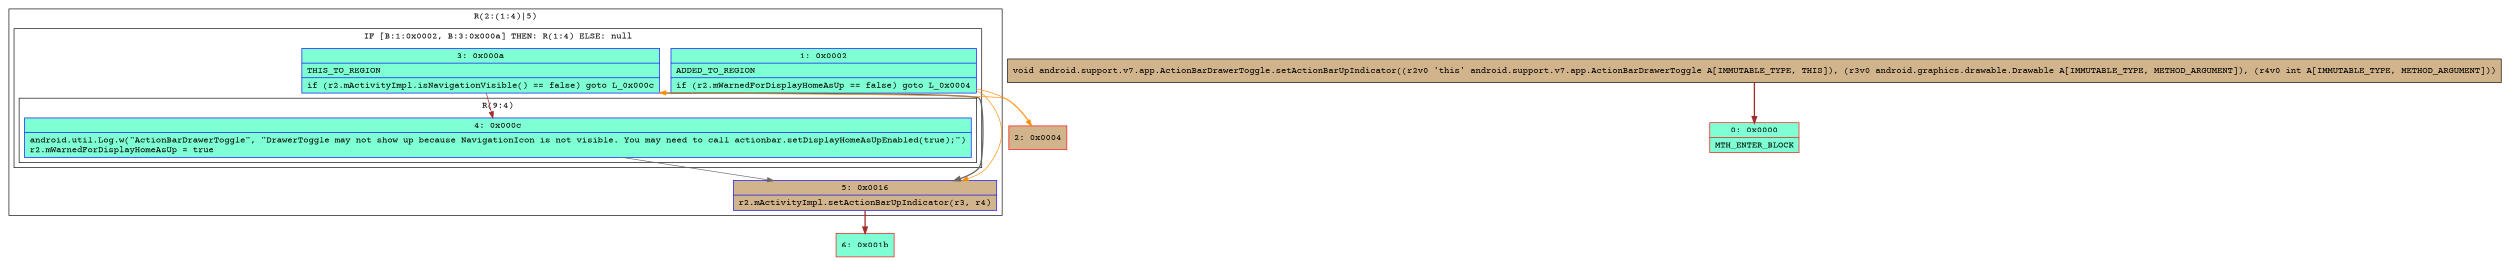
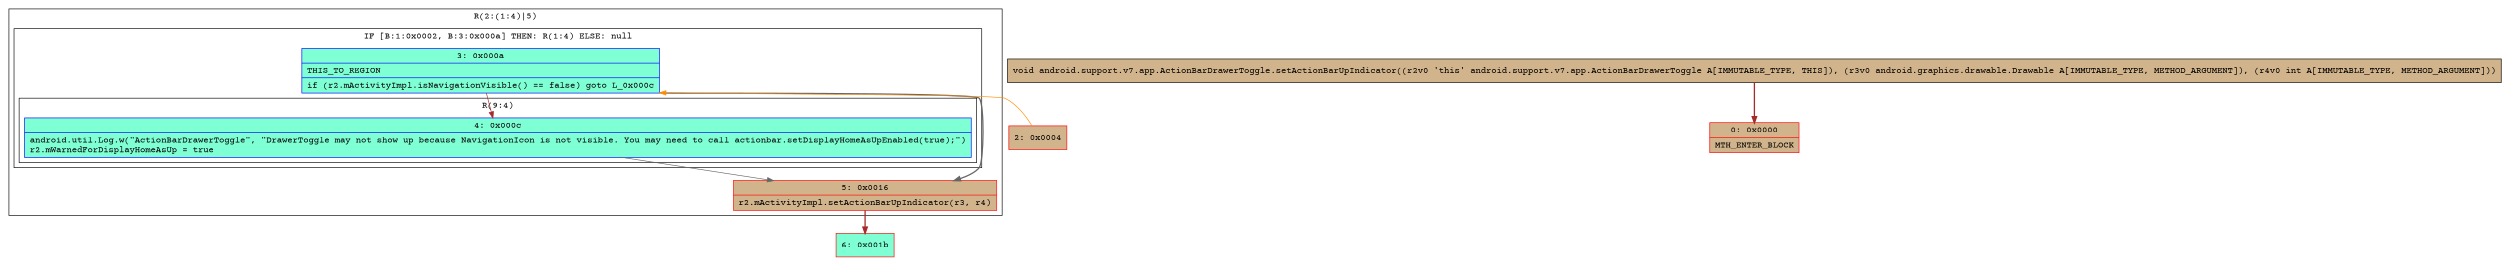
(824, 71) -> none
(1754, 138) -> (1754, 138)
(865, 195) -> (865, 195)
